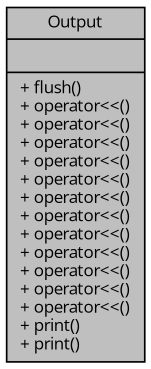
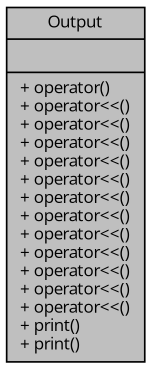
(51, 88) -> (66, 88)
